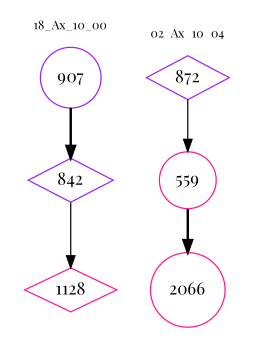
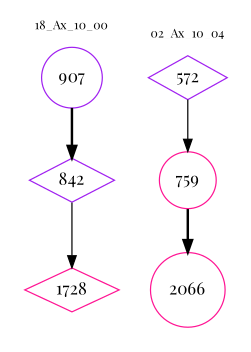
(188, 78) -> (188, 78)
(188, 180) -> (188, 180)
(71, 290) -> (72, 290)
